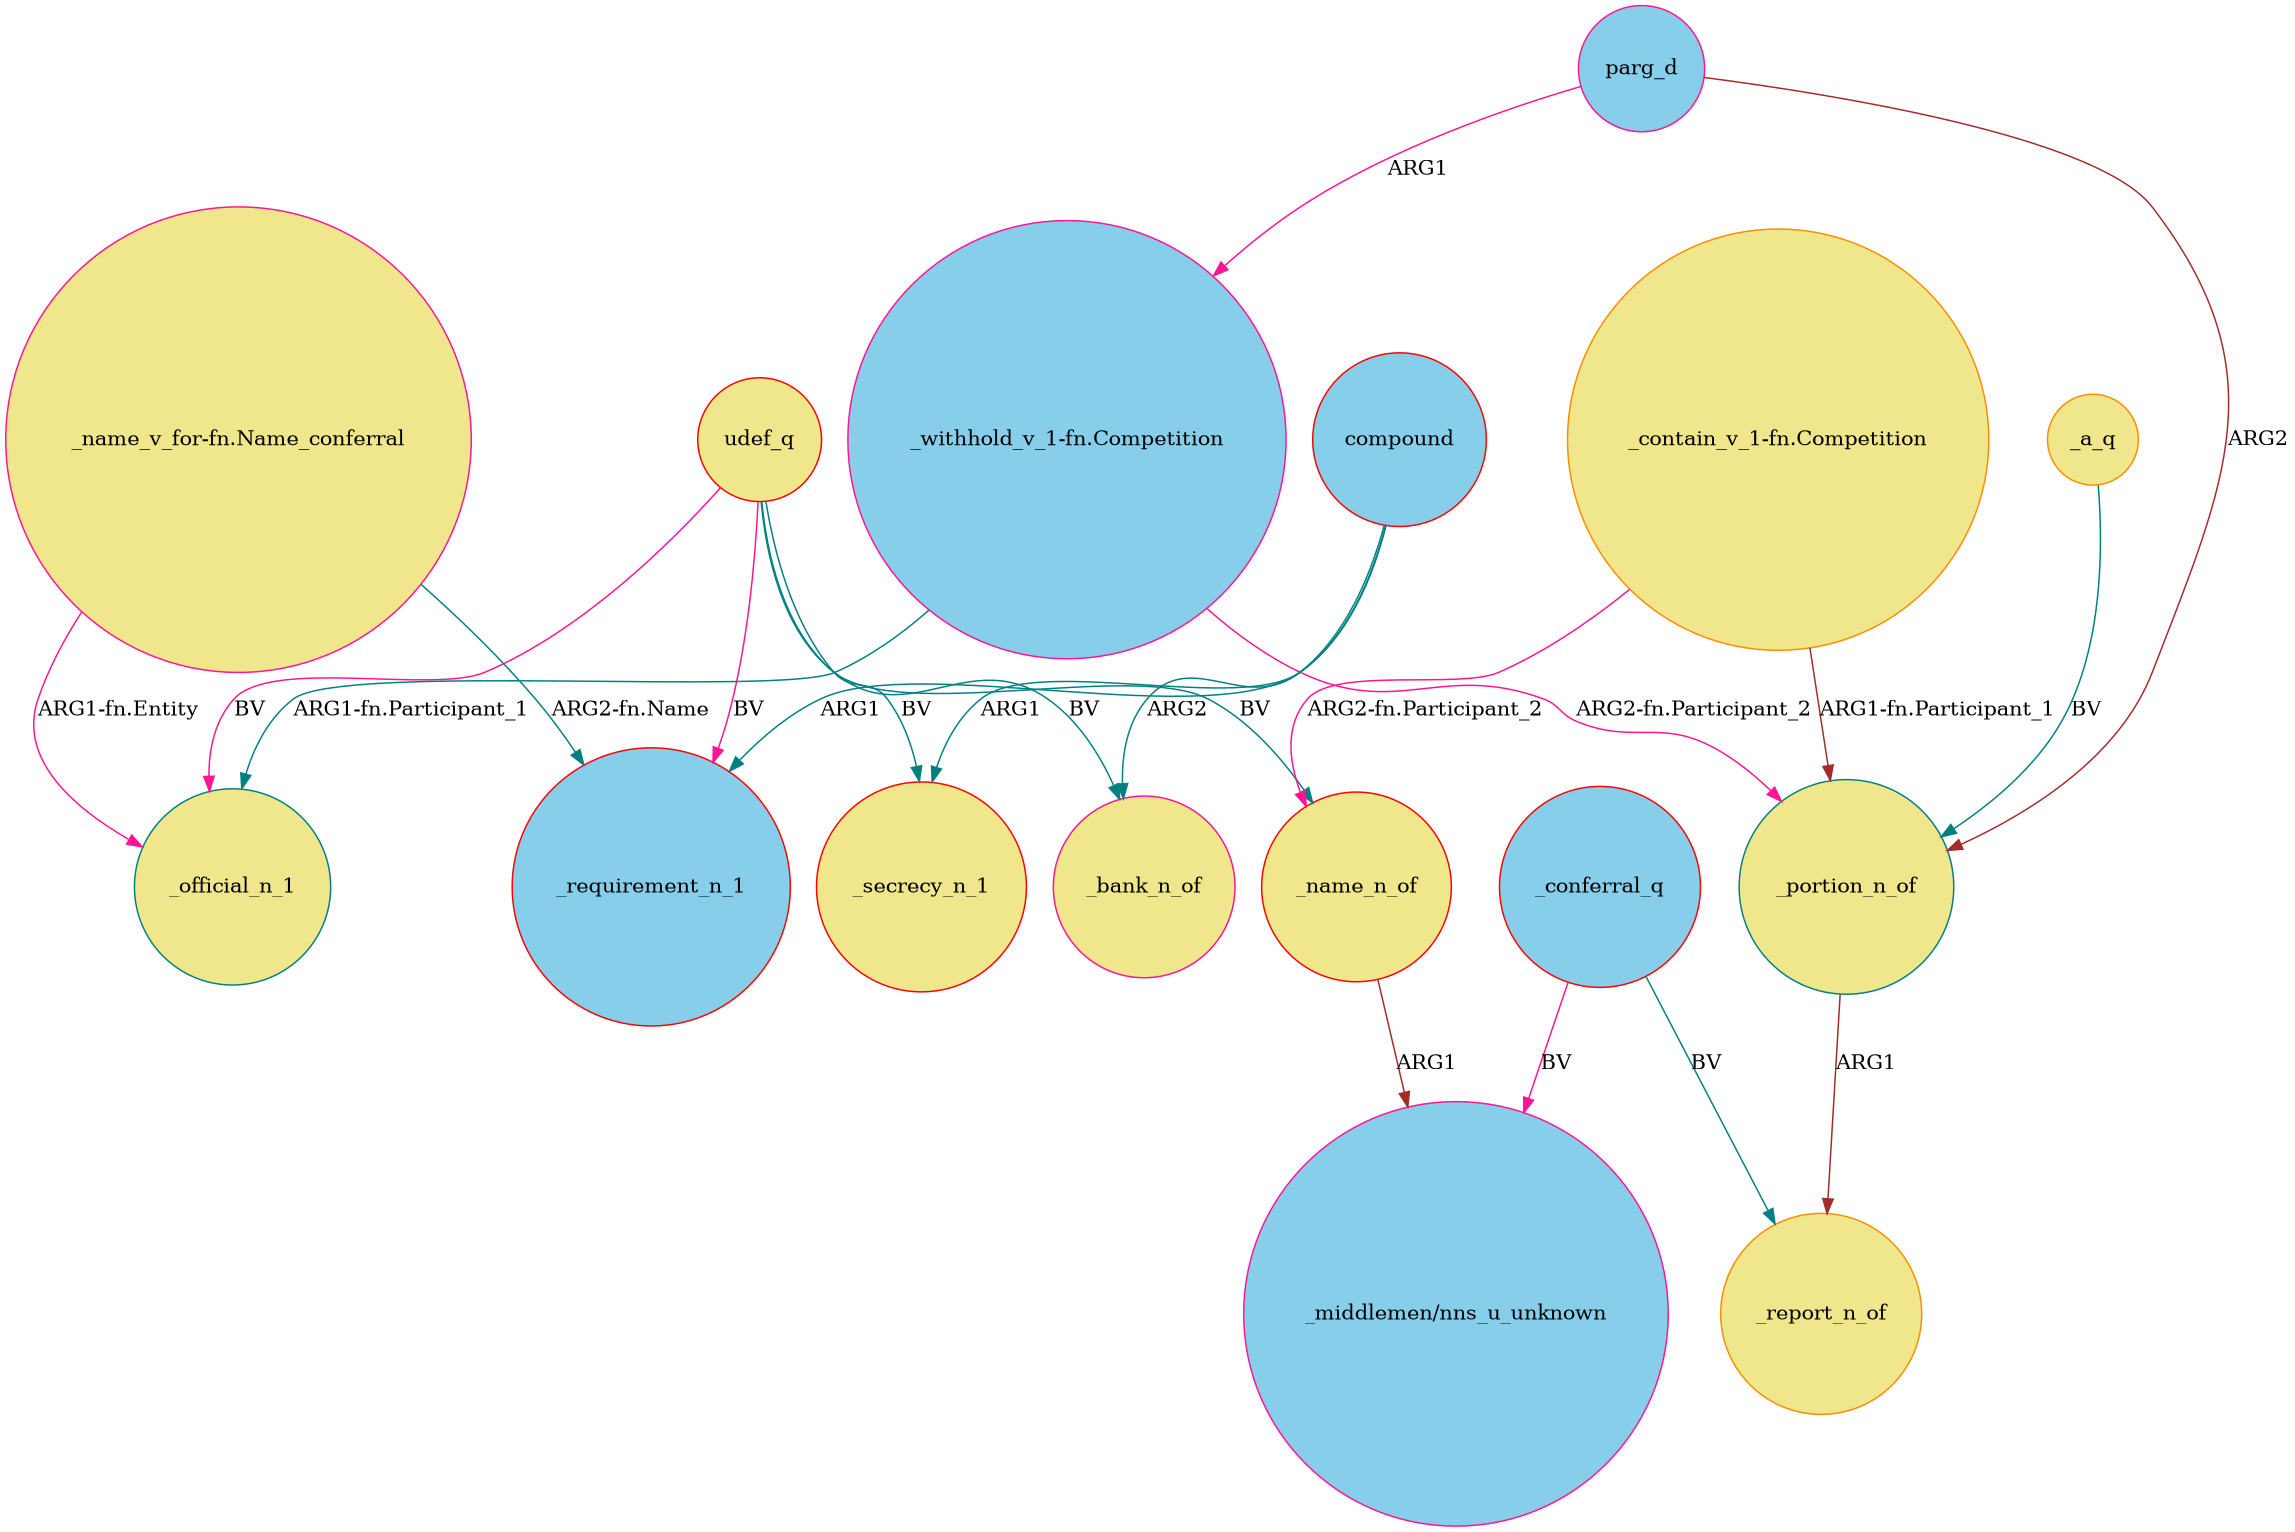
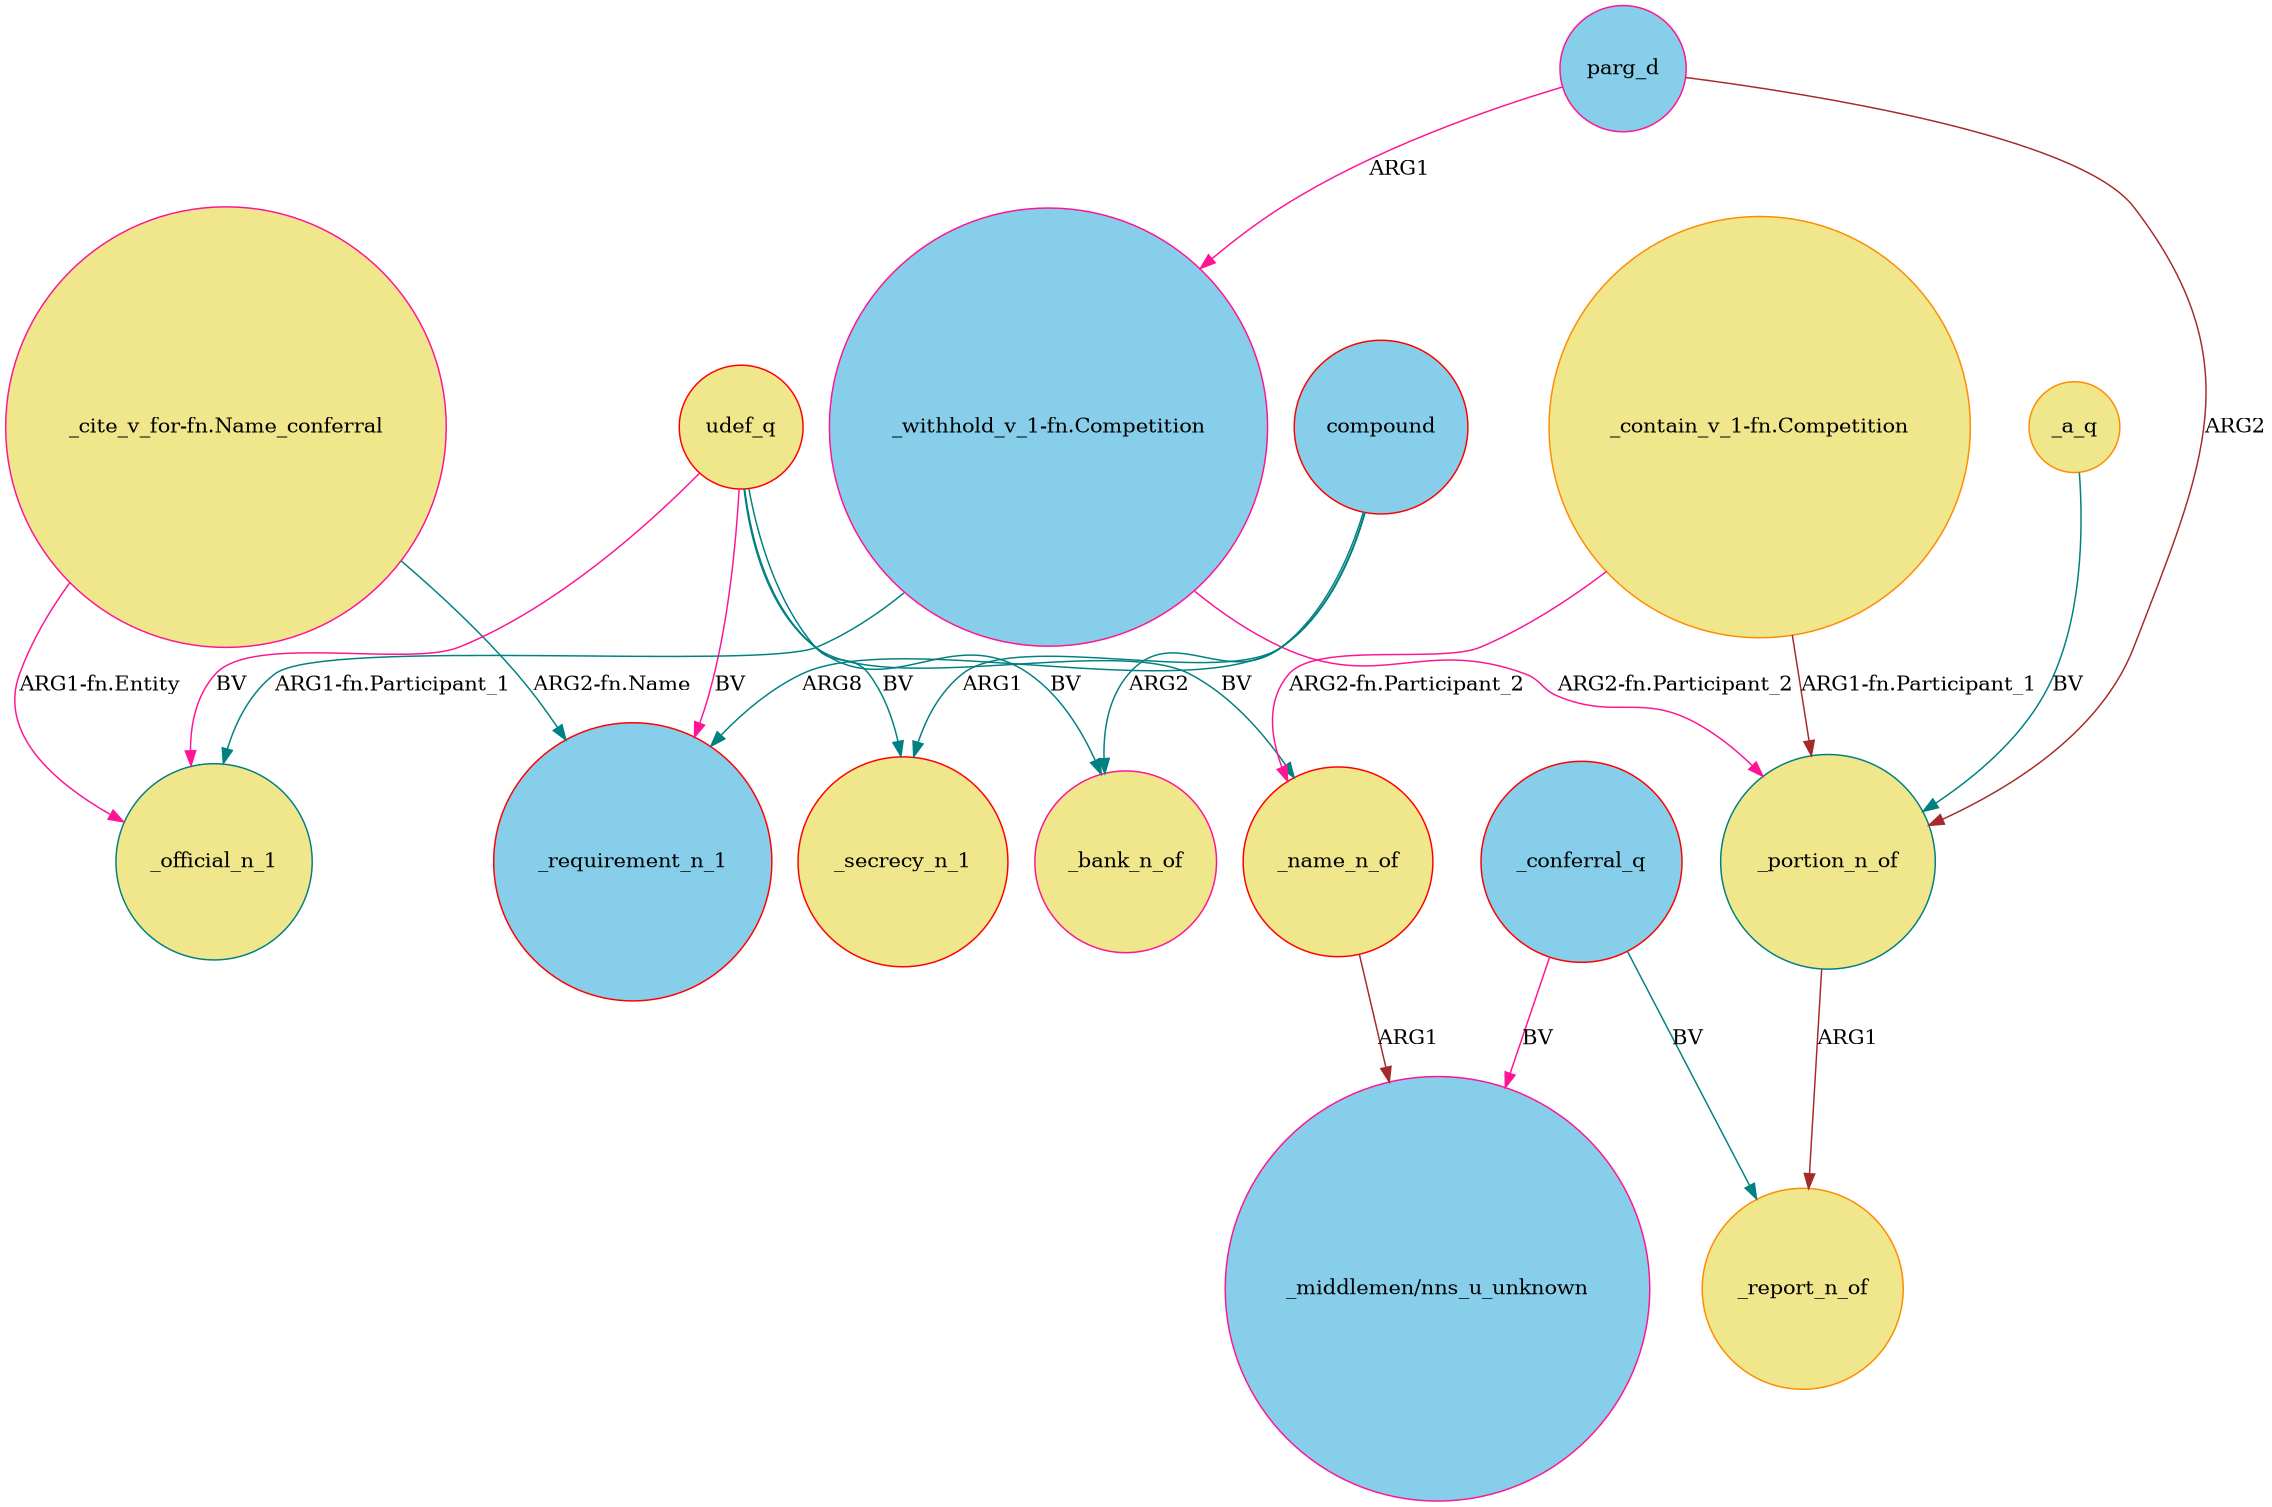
(239, 440) -> (226, 427)
(851, 710) -> (832, 685)
